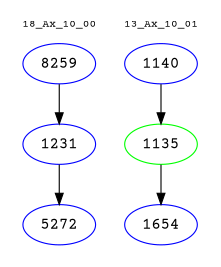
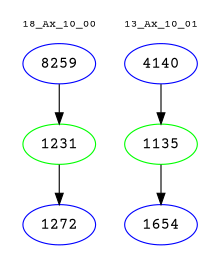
(161, 64) -> (161, 64)
(59, 144) -> (59, 144)
(59, 225) -> (59, 225)
